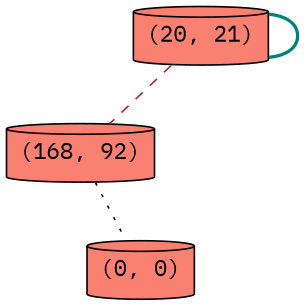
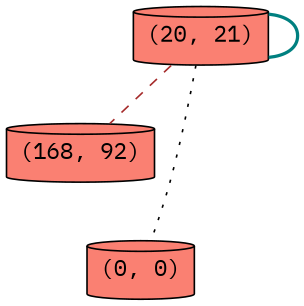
(111, 212) -> (177, 154)
